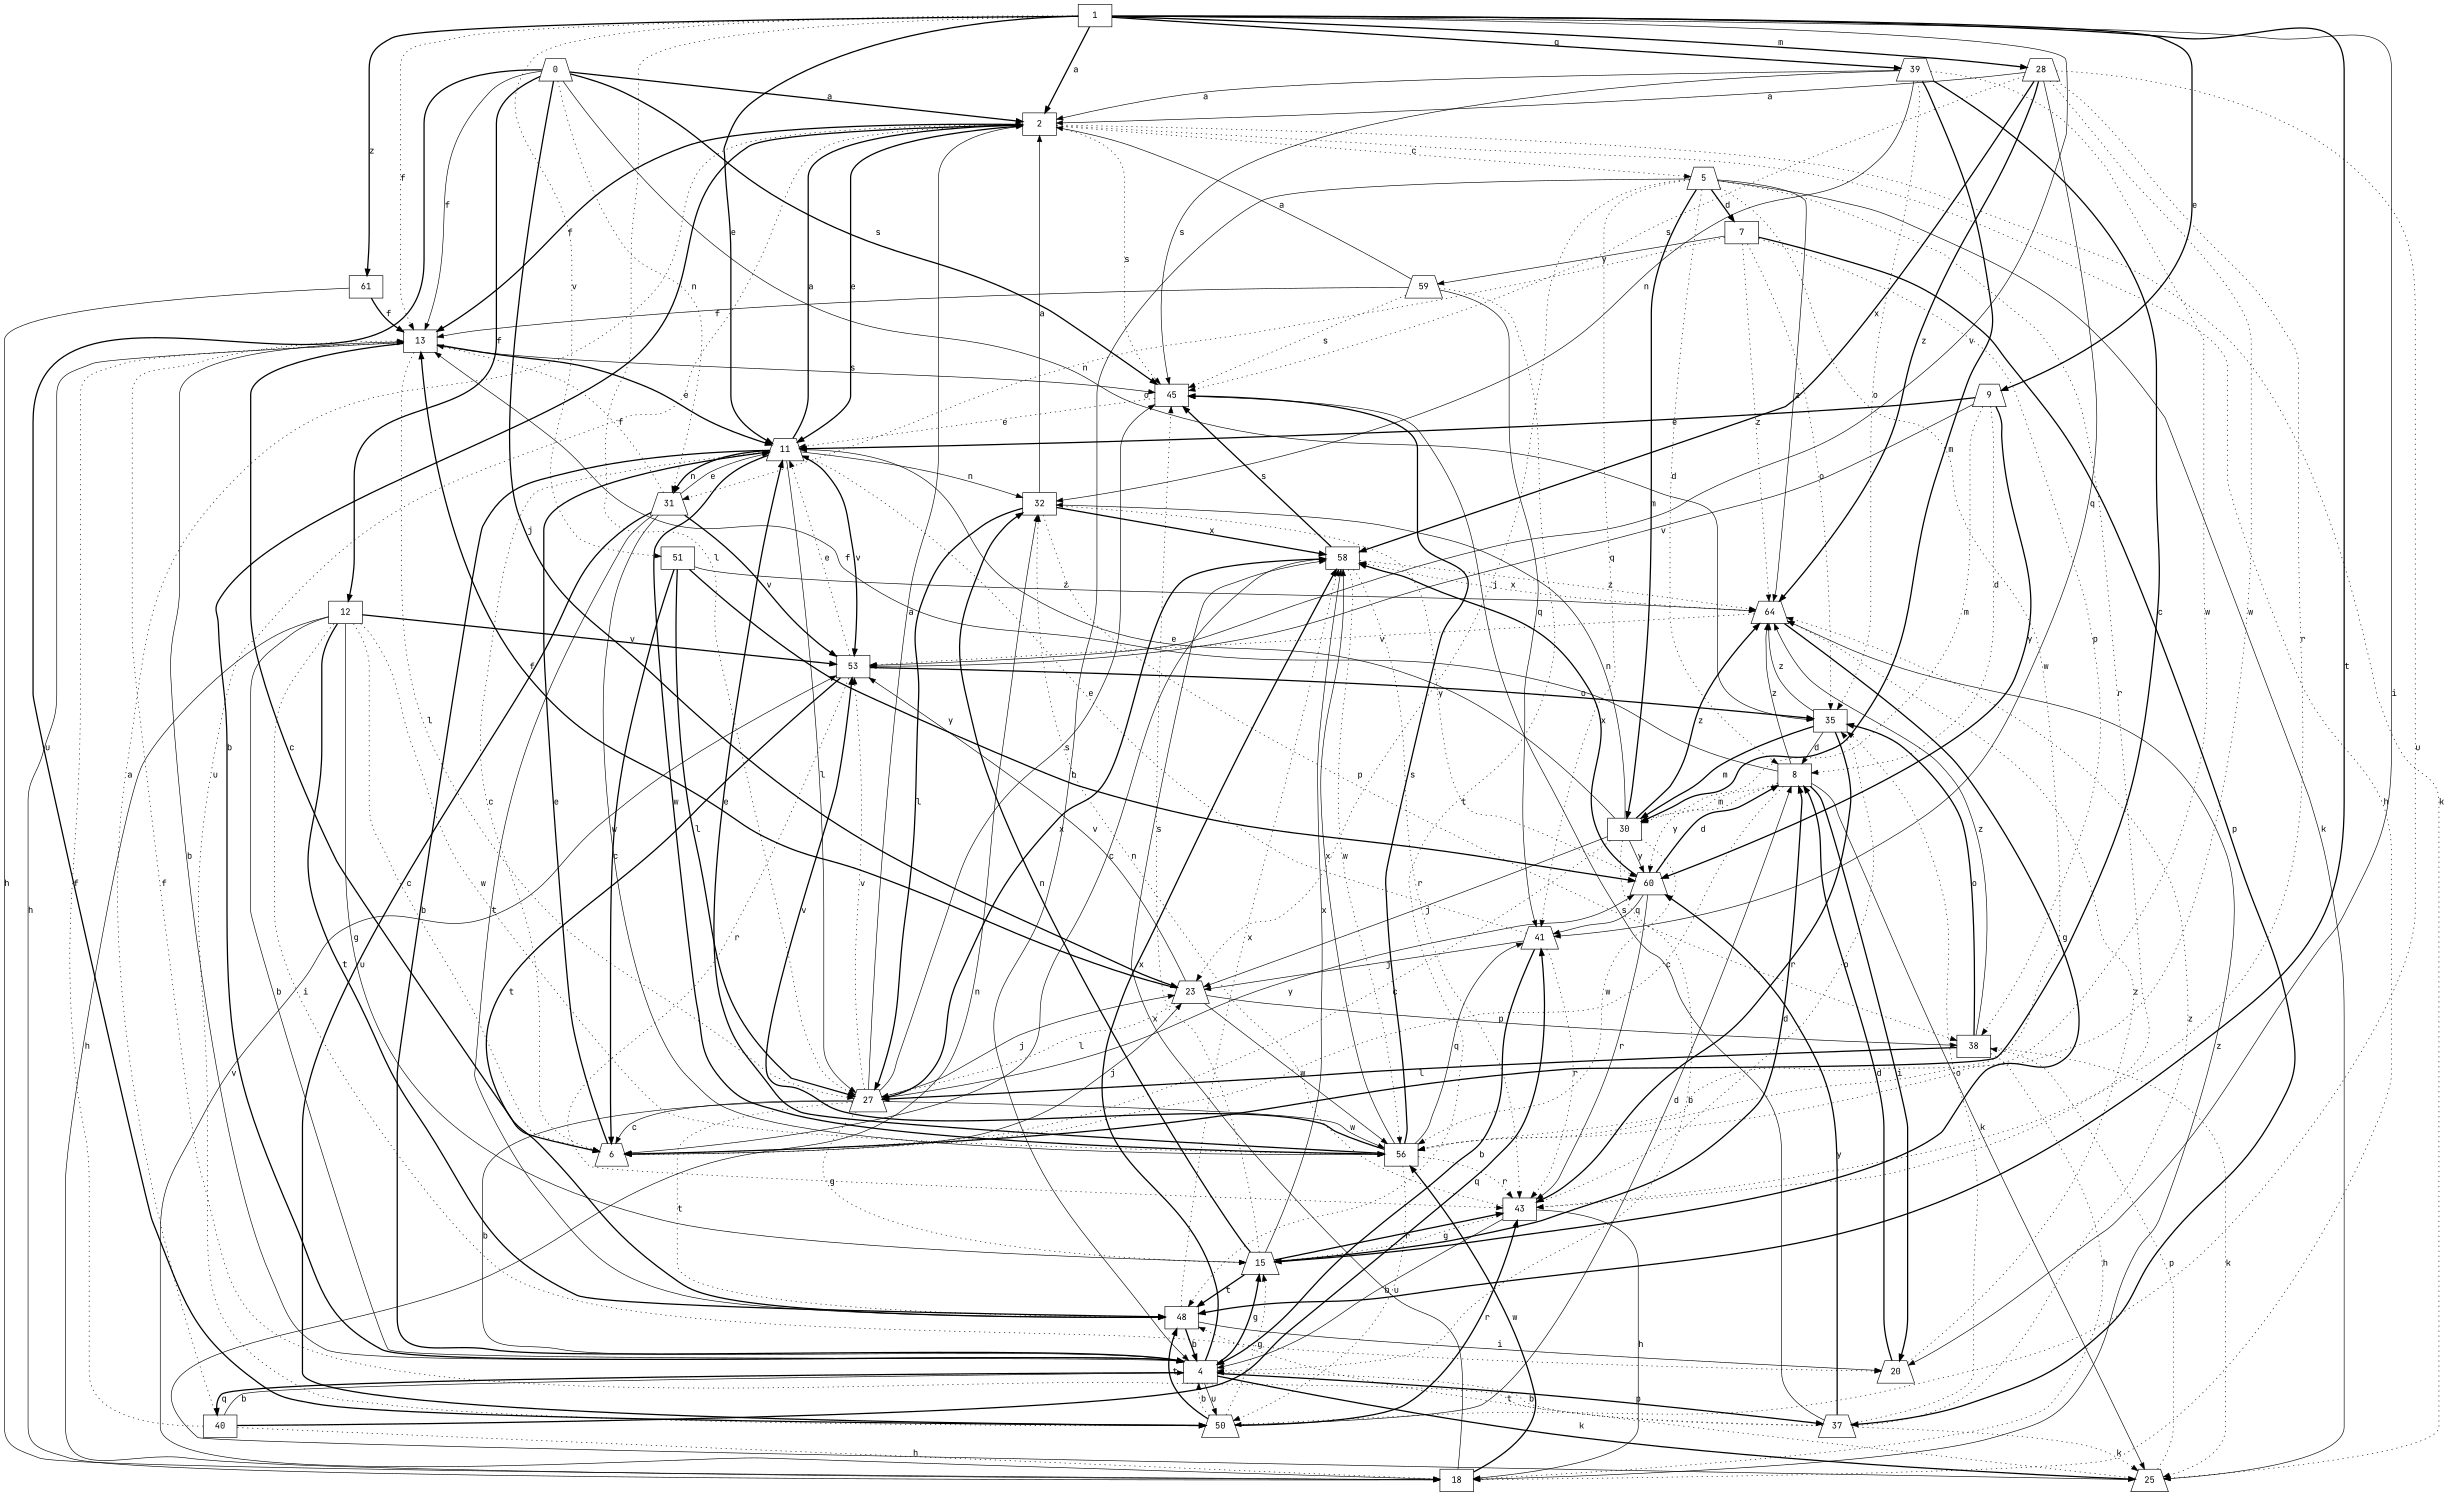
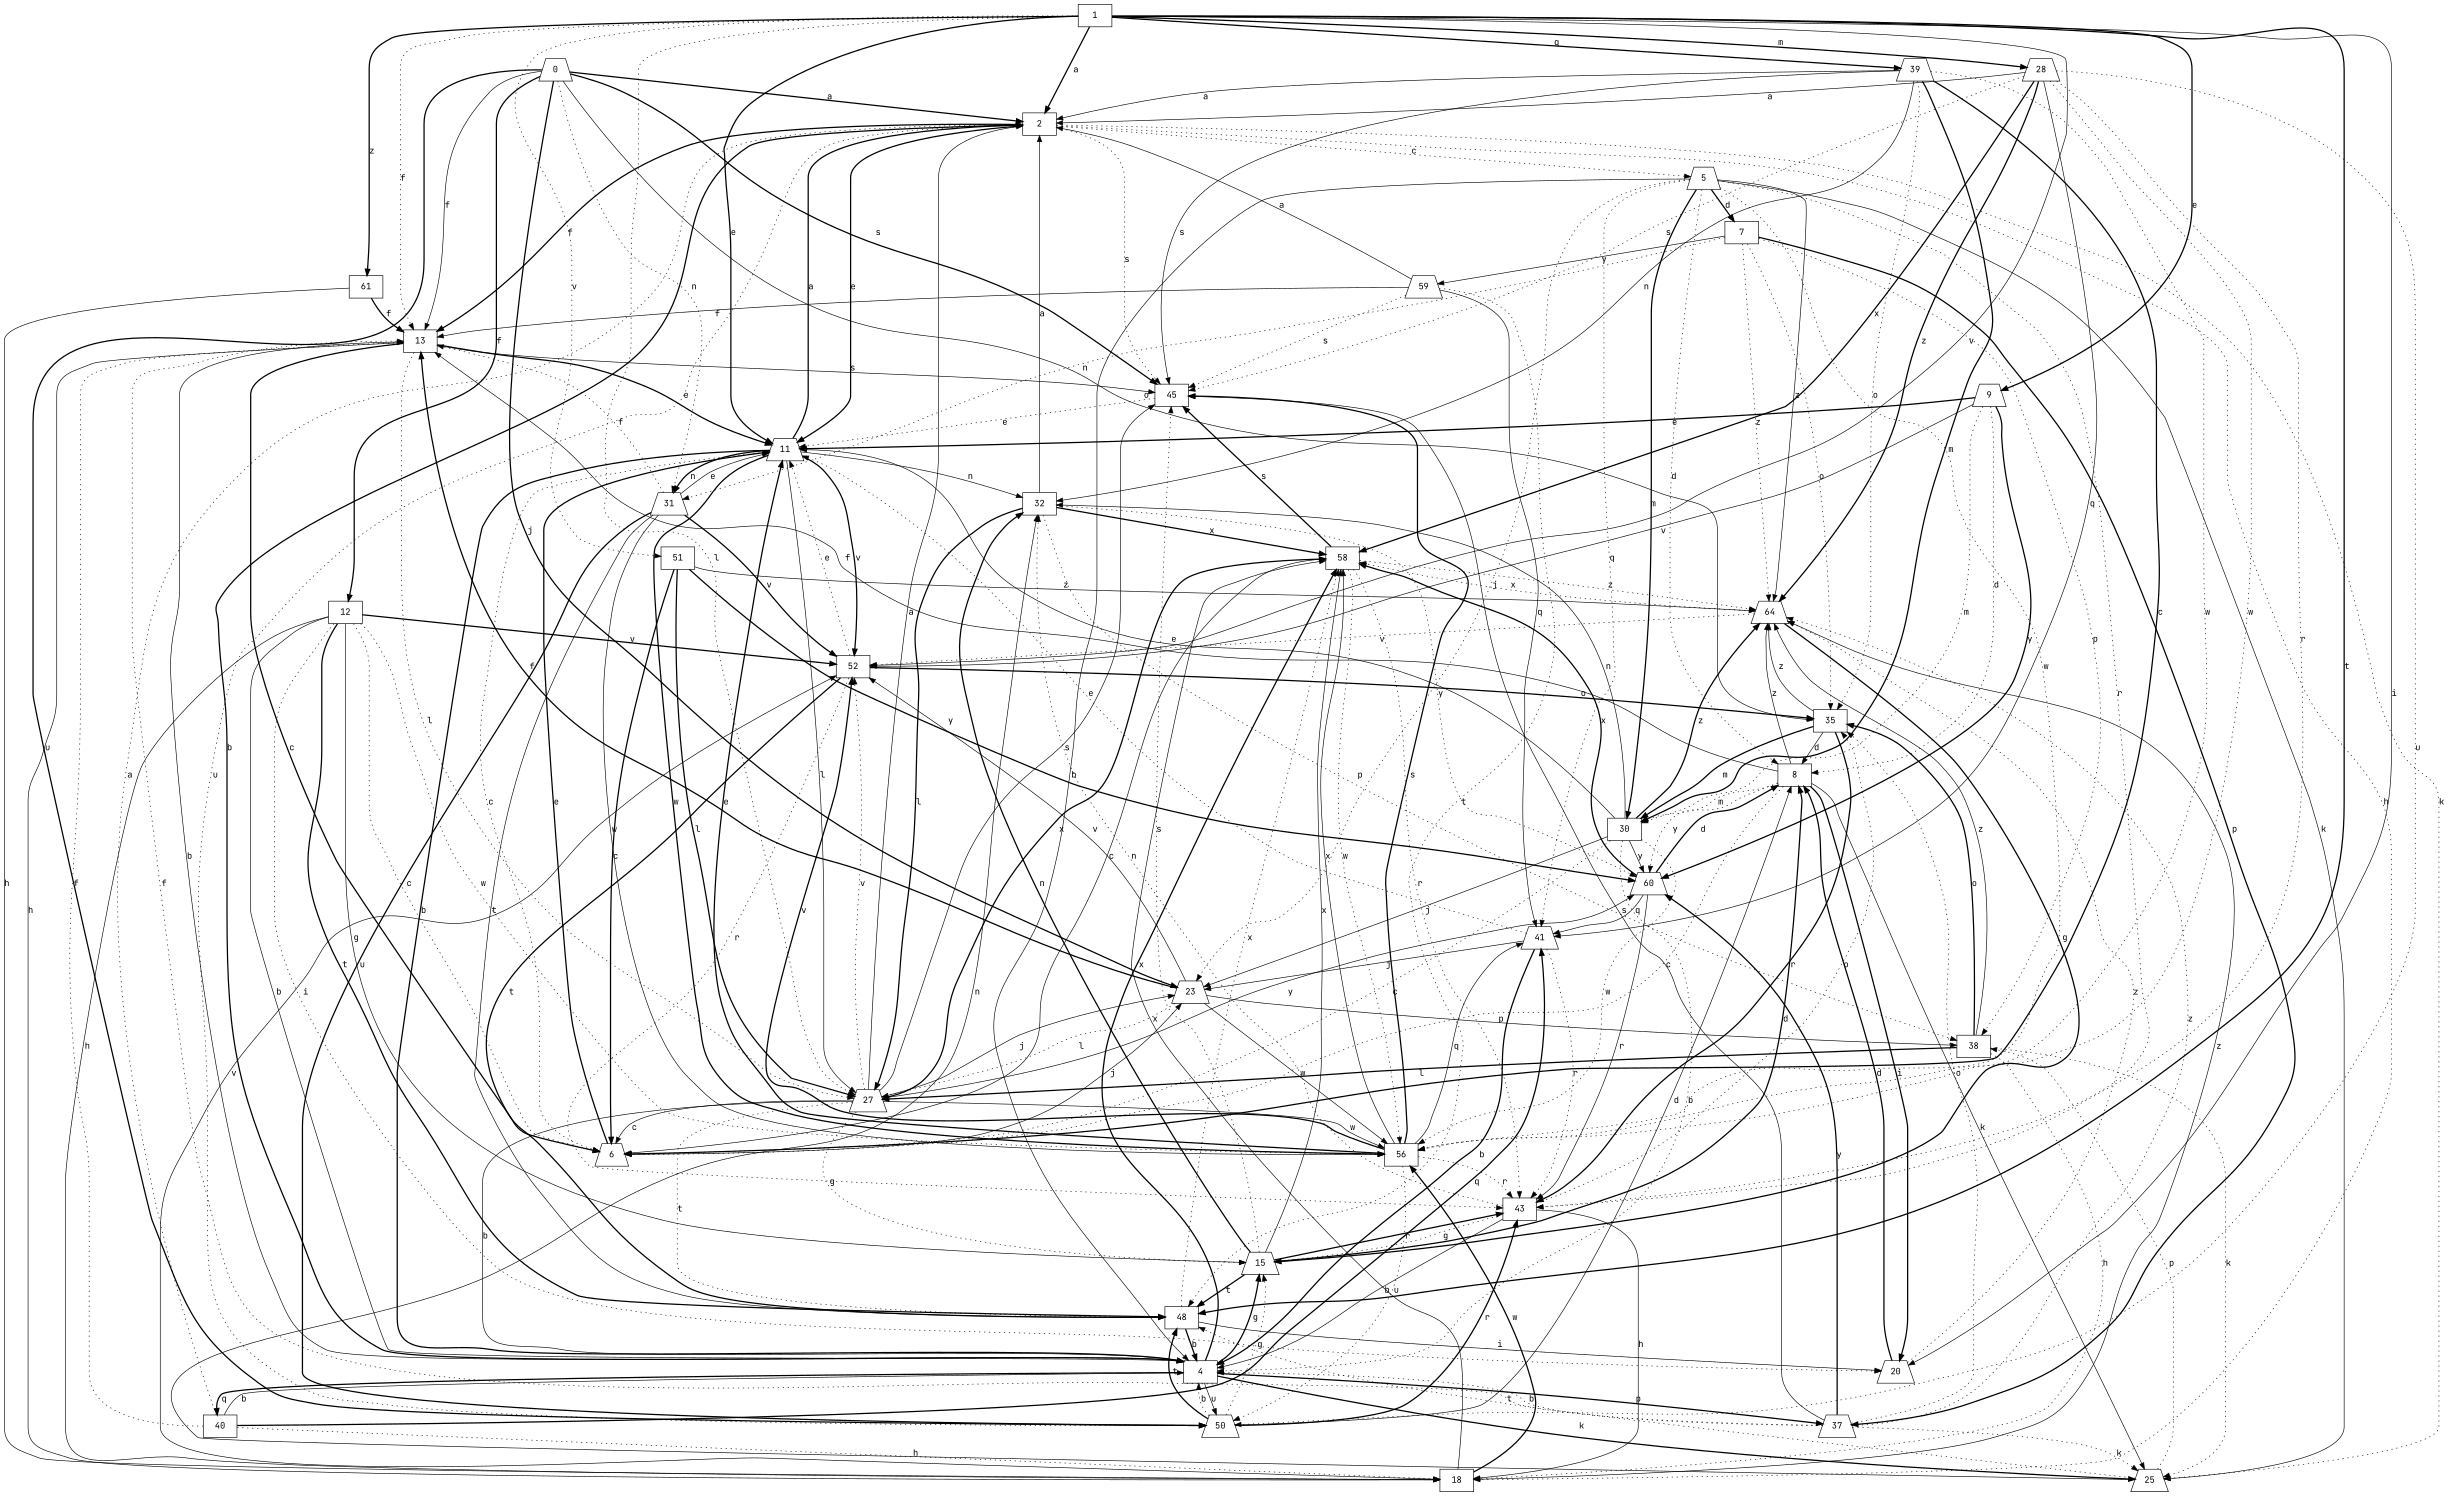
(853, 667) -> (853, 667)
